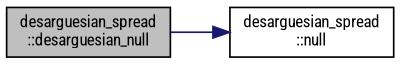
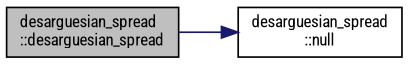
(88, 32) -> (93, 32)
